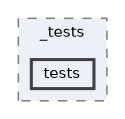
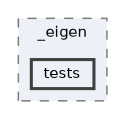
(63, 33) -> (63, 33)
